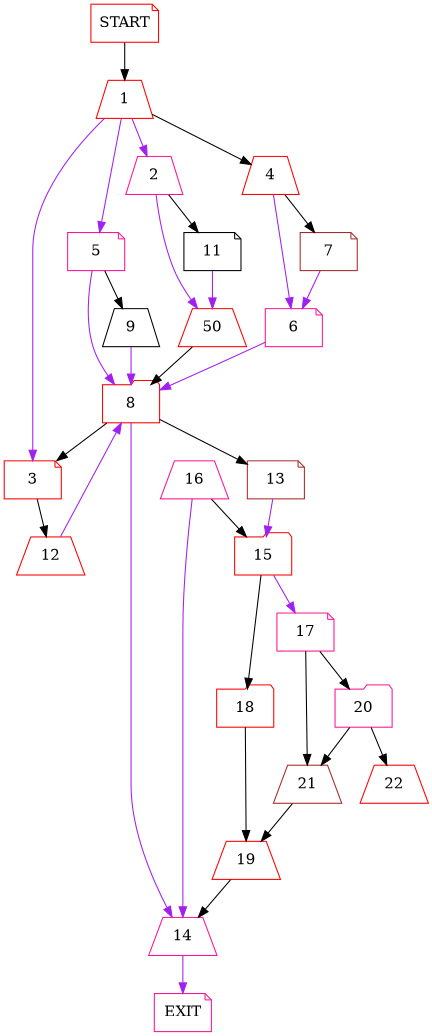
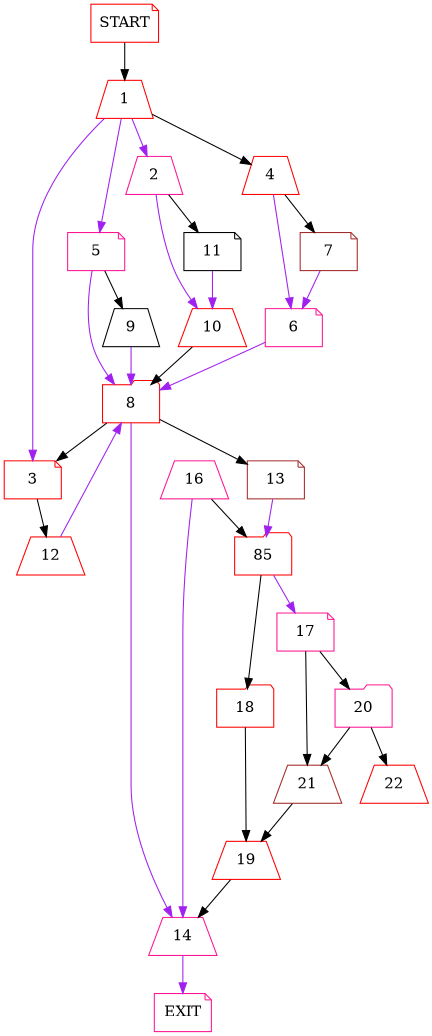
(212, 328) -> (212, 328)
(263, 556) -> (263, 556)
